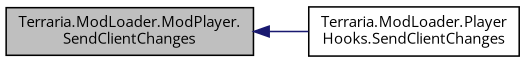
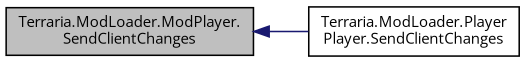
(414, 31) -> (414, 31)
